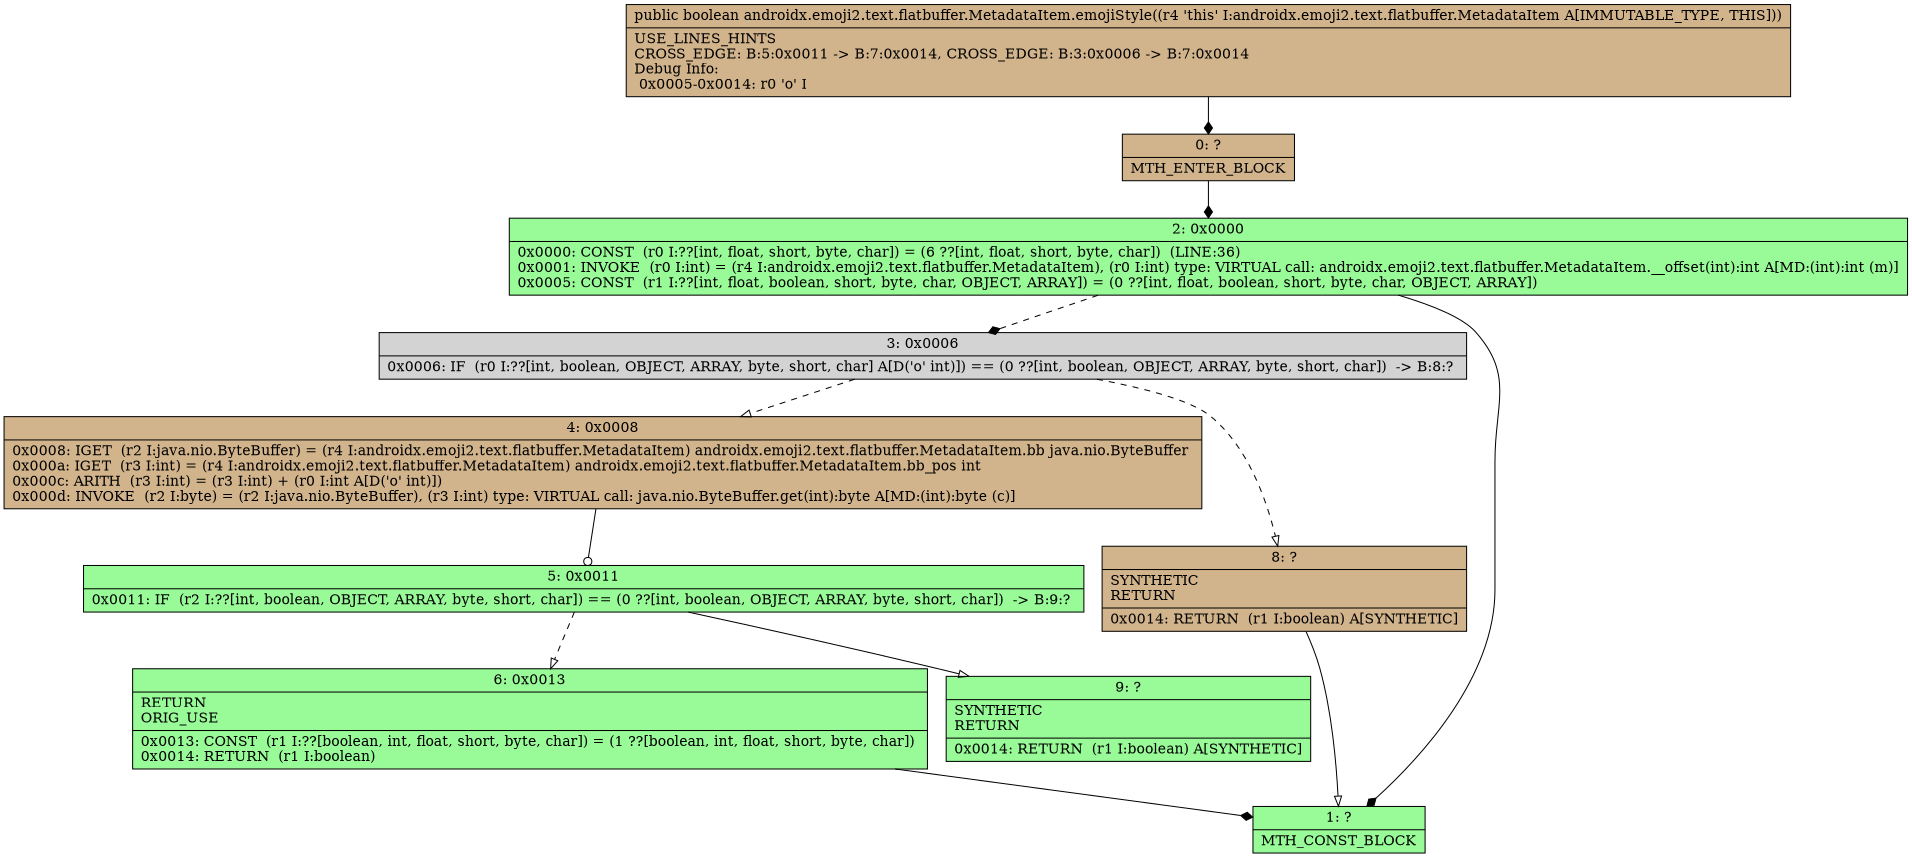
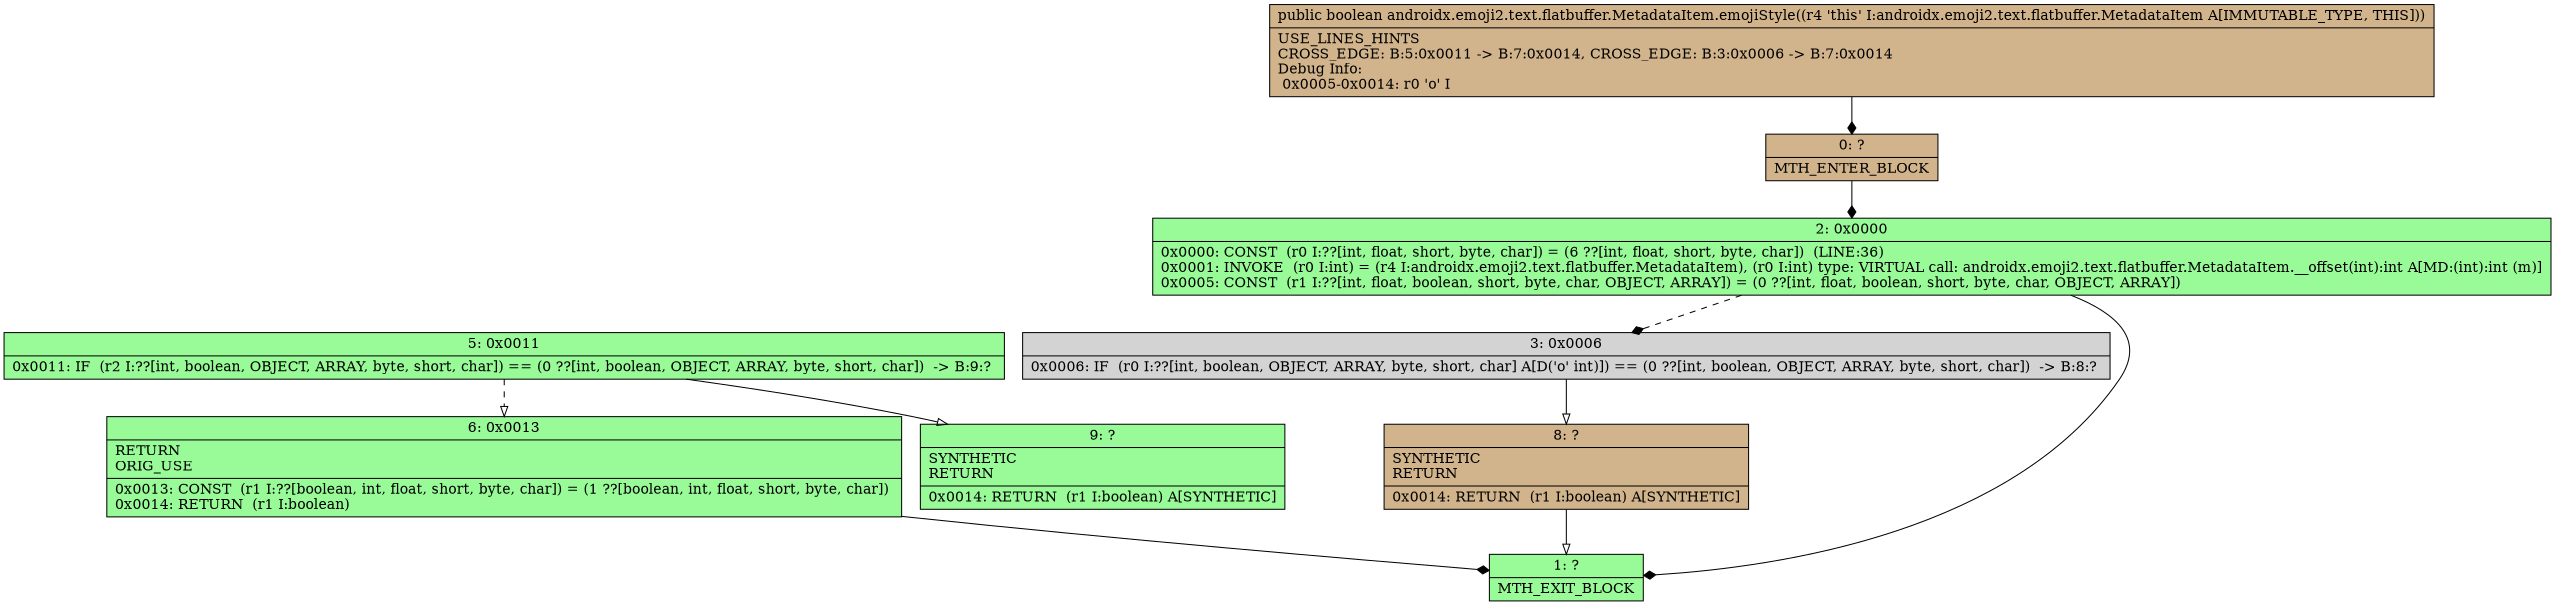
(1217, 422) -> (1566, 397)
(603, 463) -> none
(1339, 841) -> (1566, 589)
